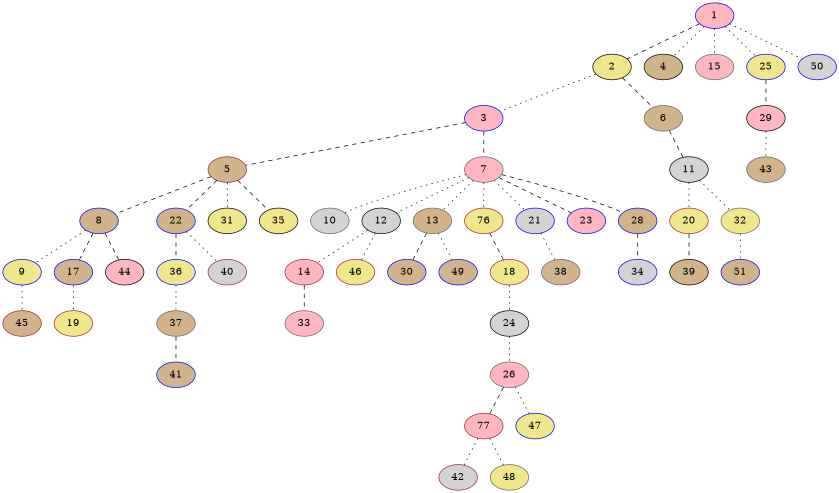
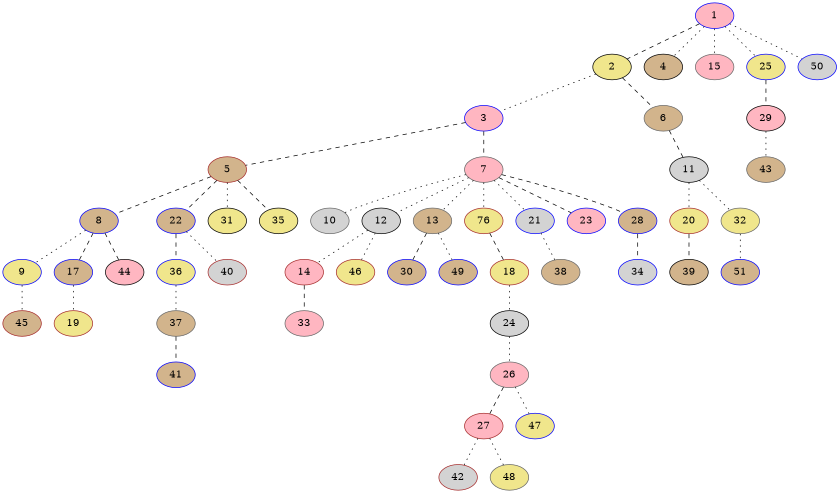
(484, 426) -> (484, 426)
